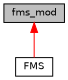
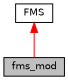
(34, 45) -> (34, 45)
